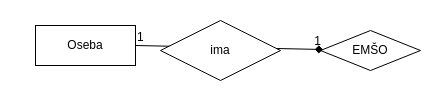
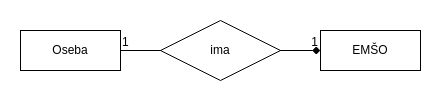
(86, 46) -> (71, 51)
(371, 51) -> (371, 51)
